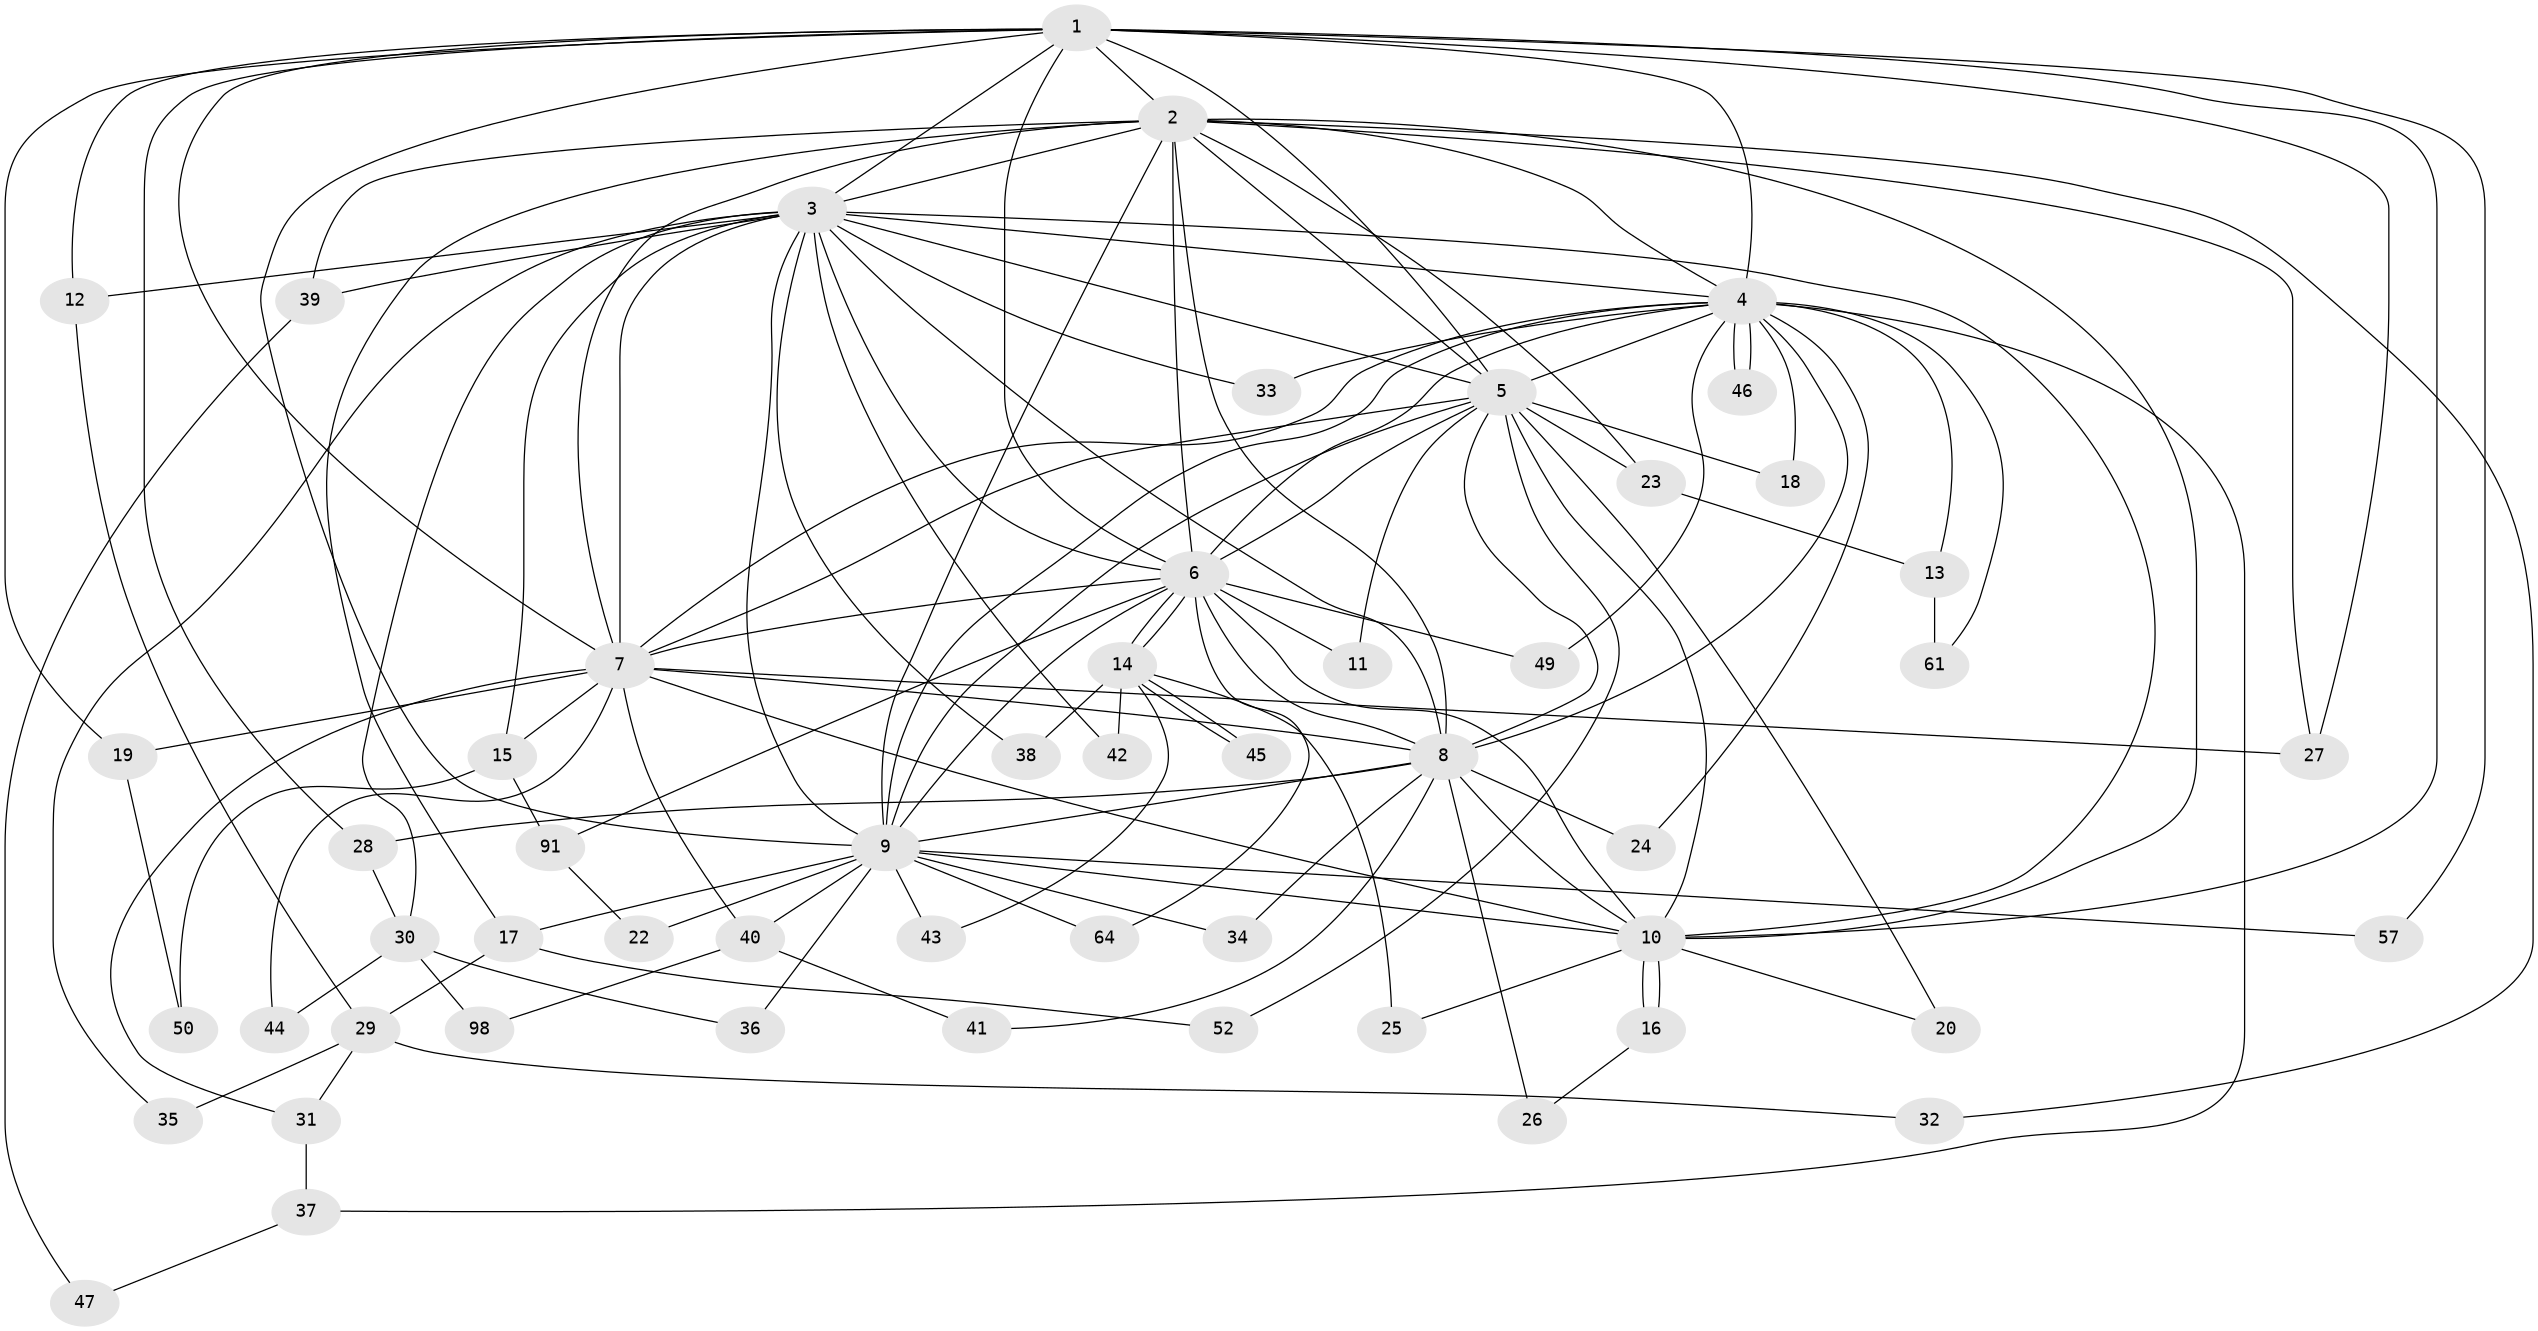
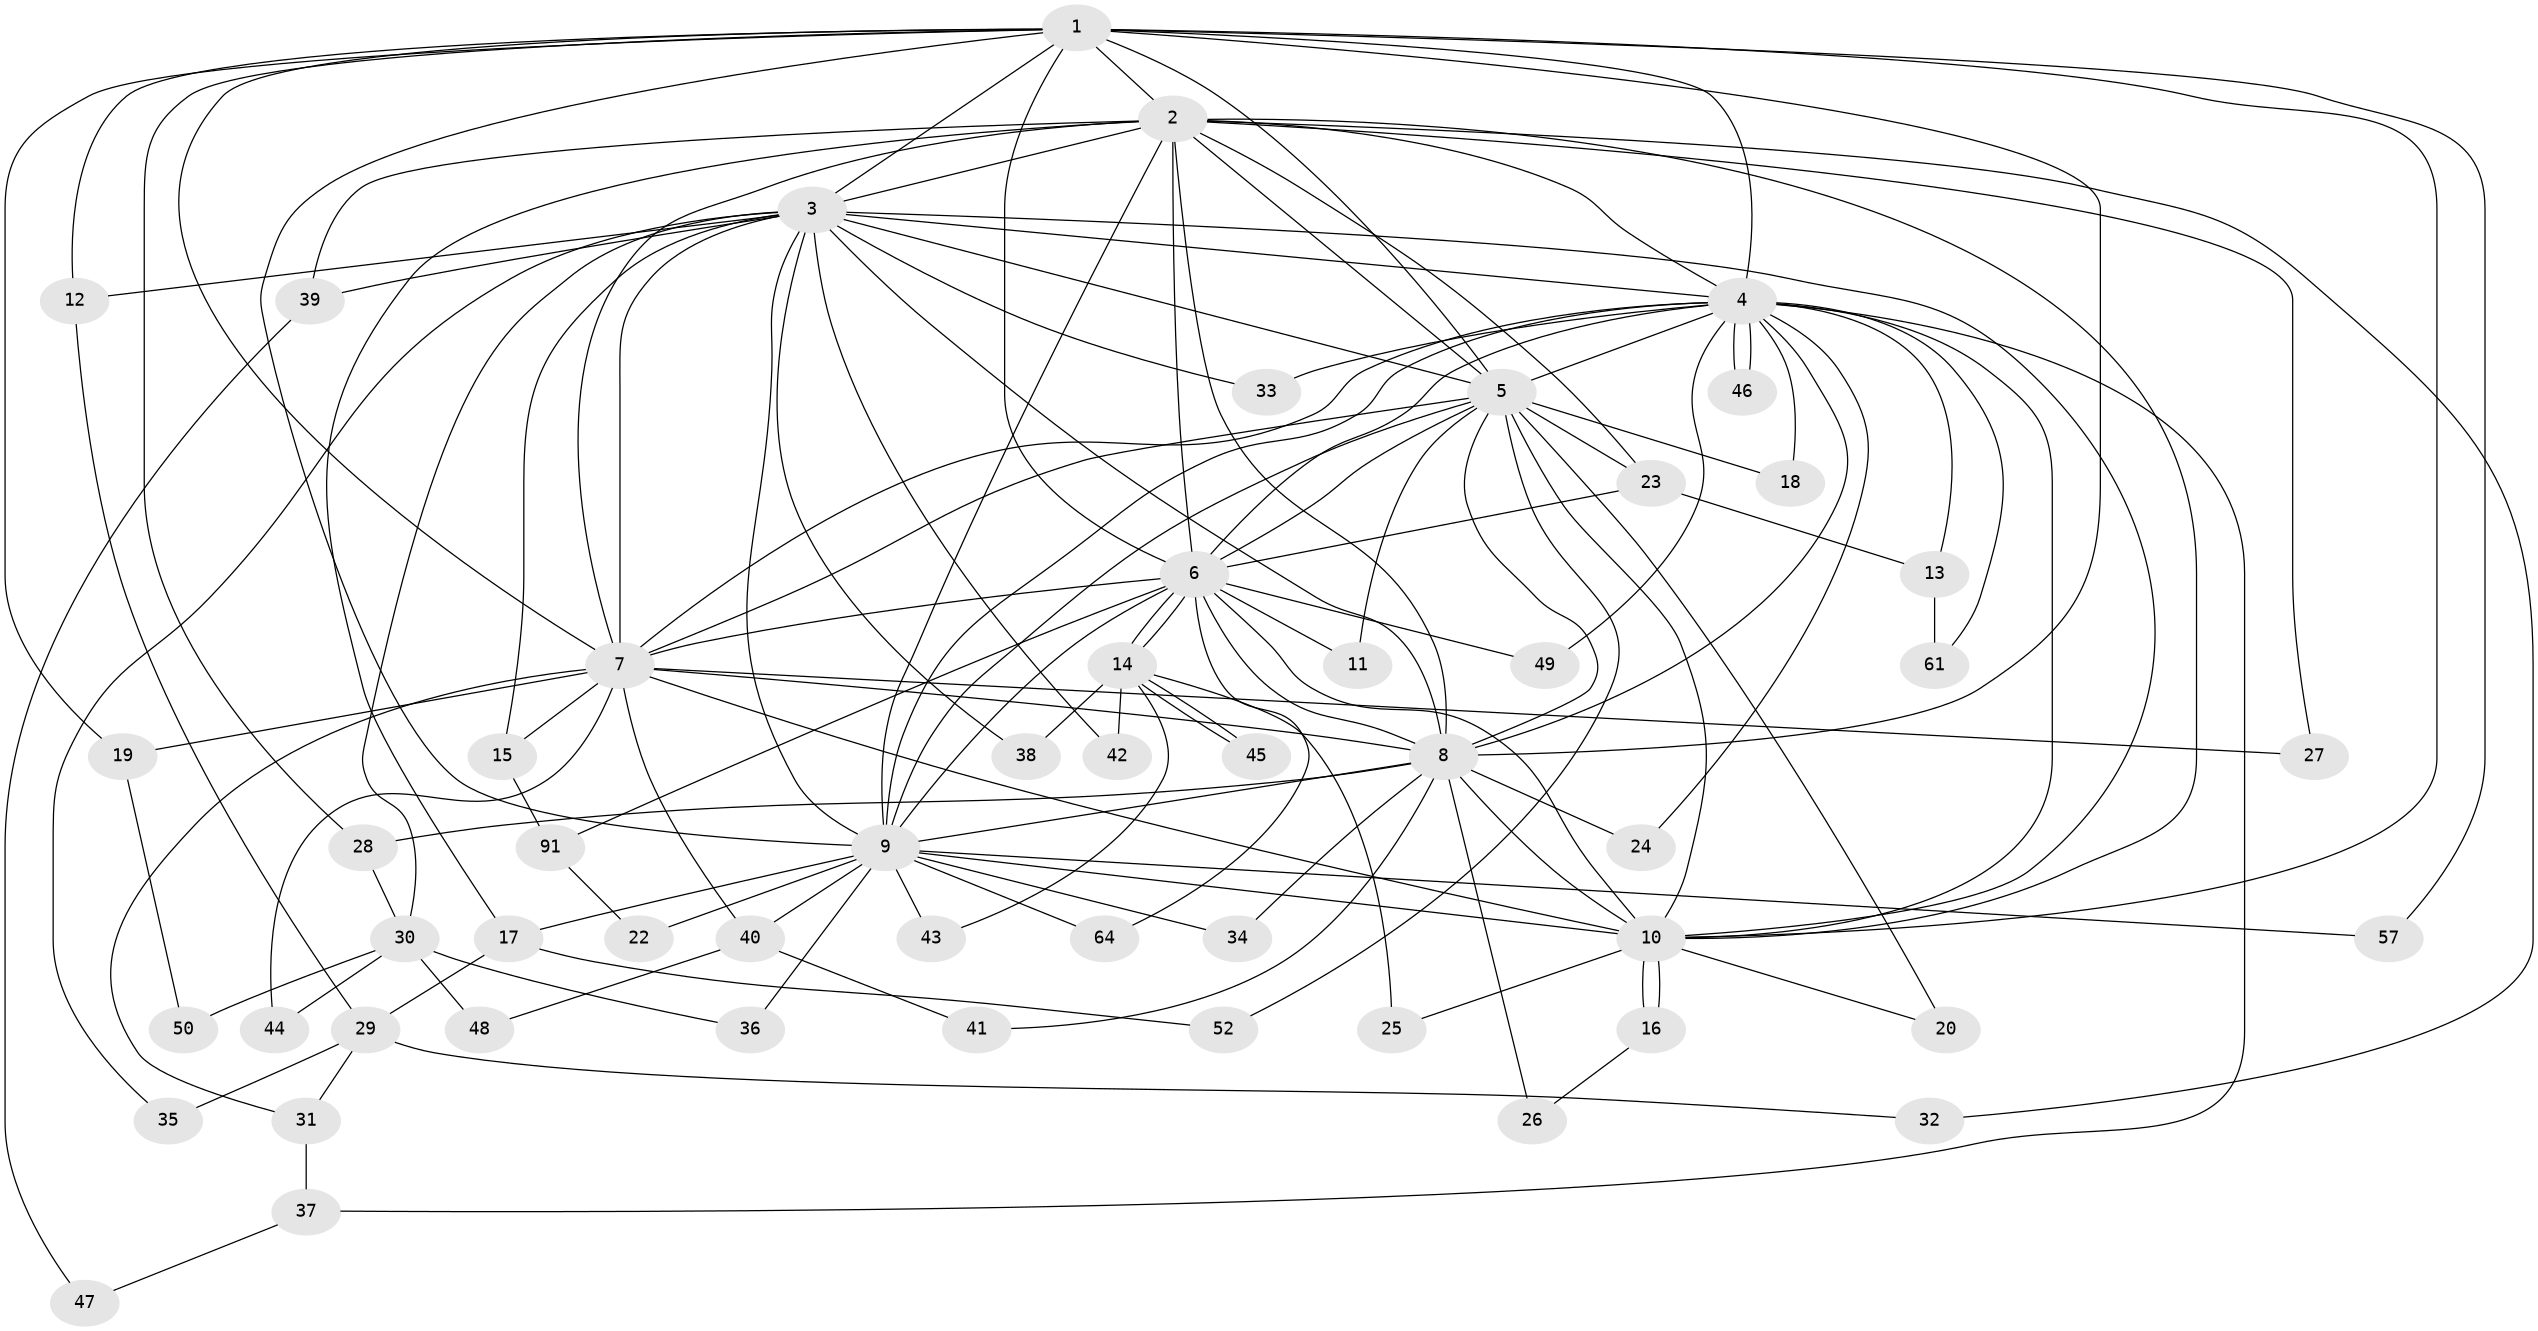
(2028, 94) -> (2100, 269)
(939, 457) -> (1423, 529)
none -> (2052, 664)
(254, 804) -> (292, 982)
(480, 1030) -> (480, 1030)
